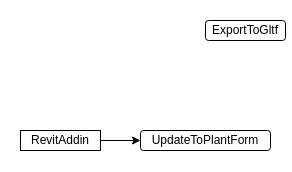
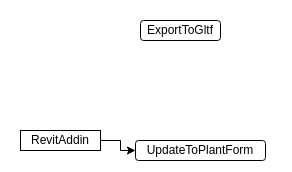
(246, 31) -> (181, 31)
(206, 141) -> (201, 151)
